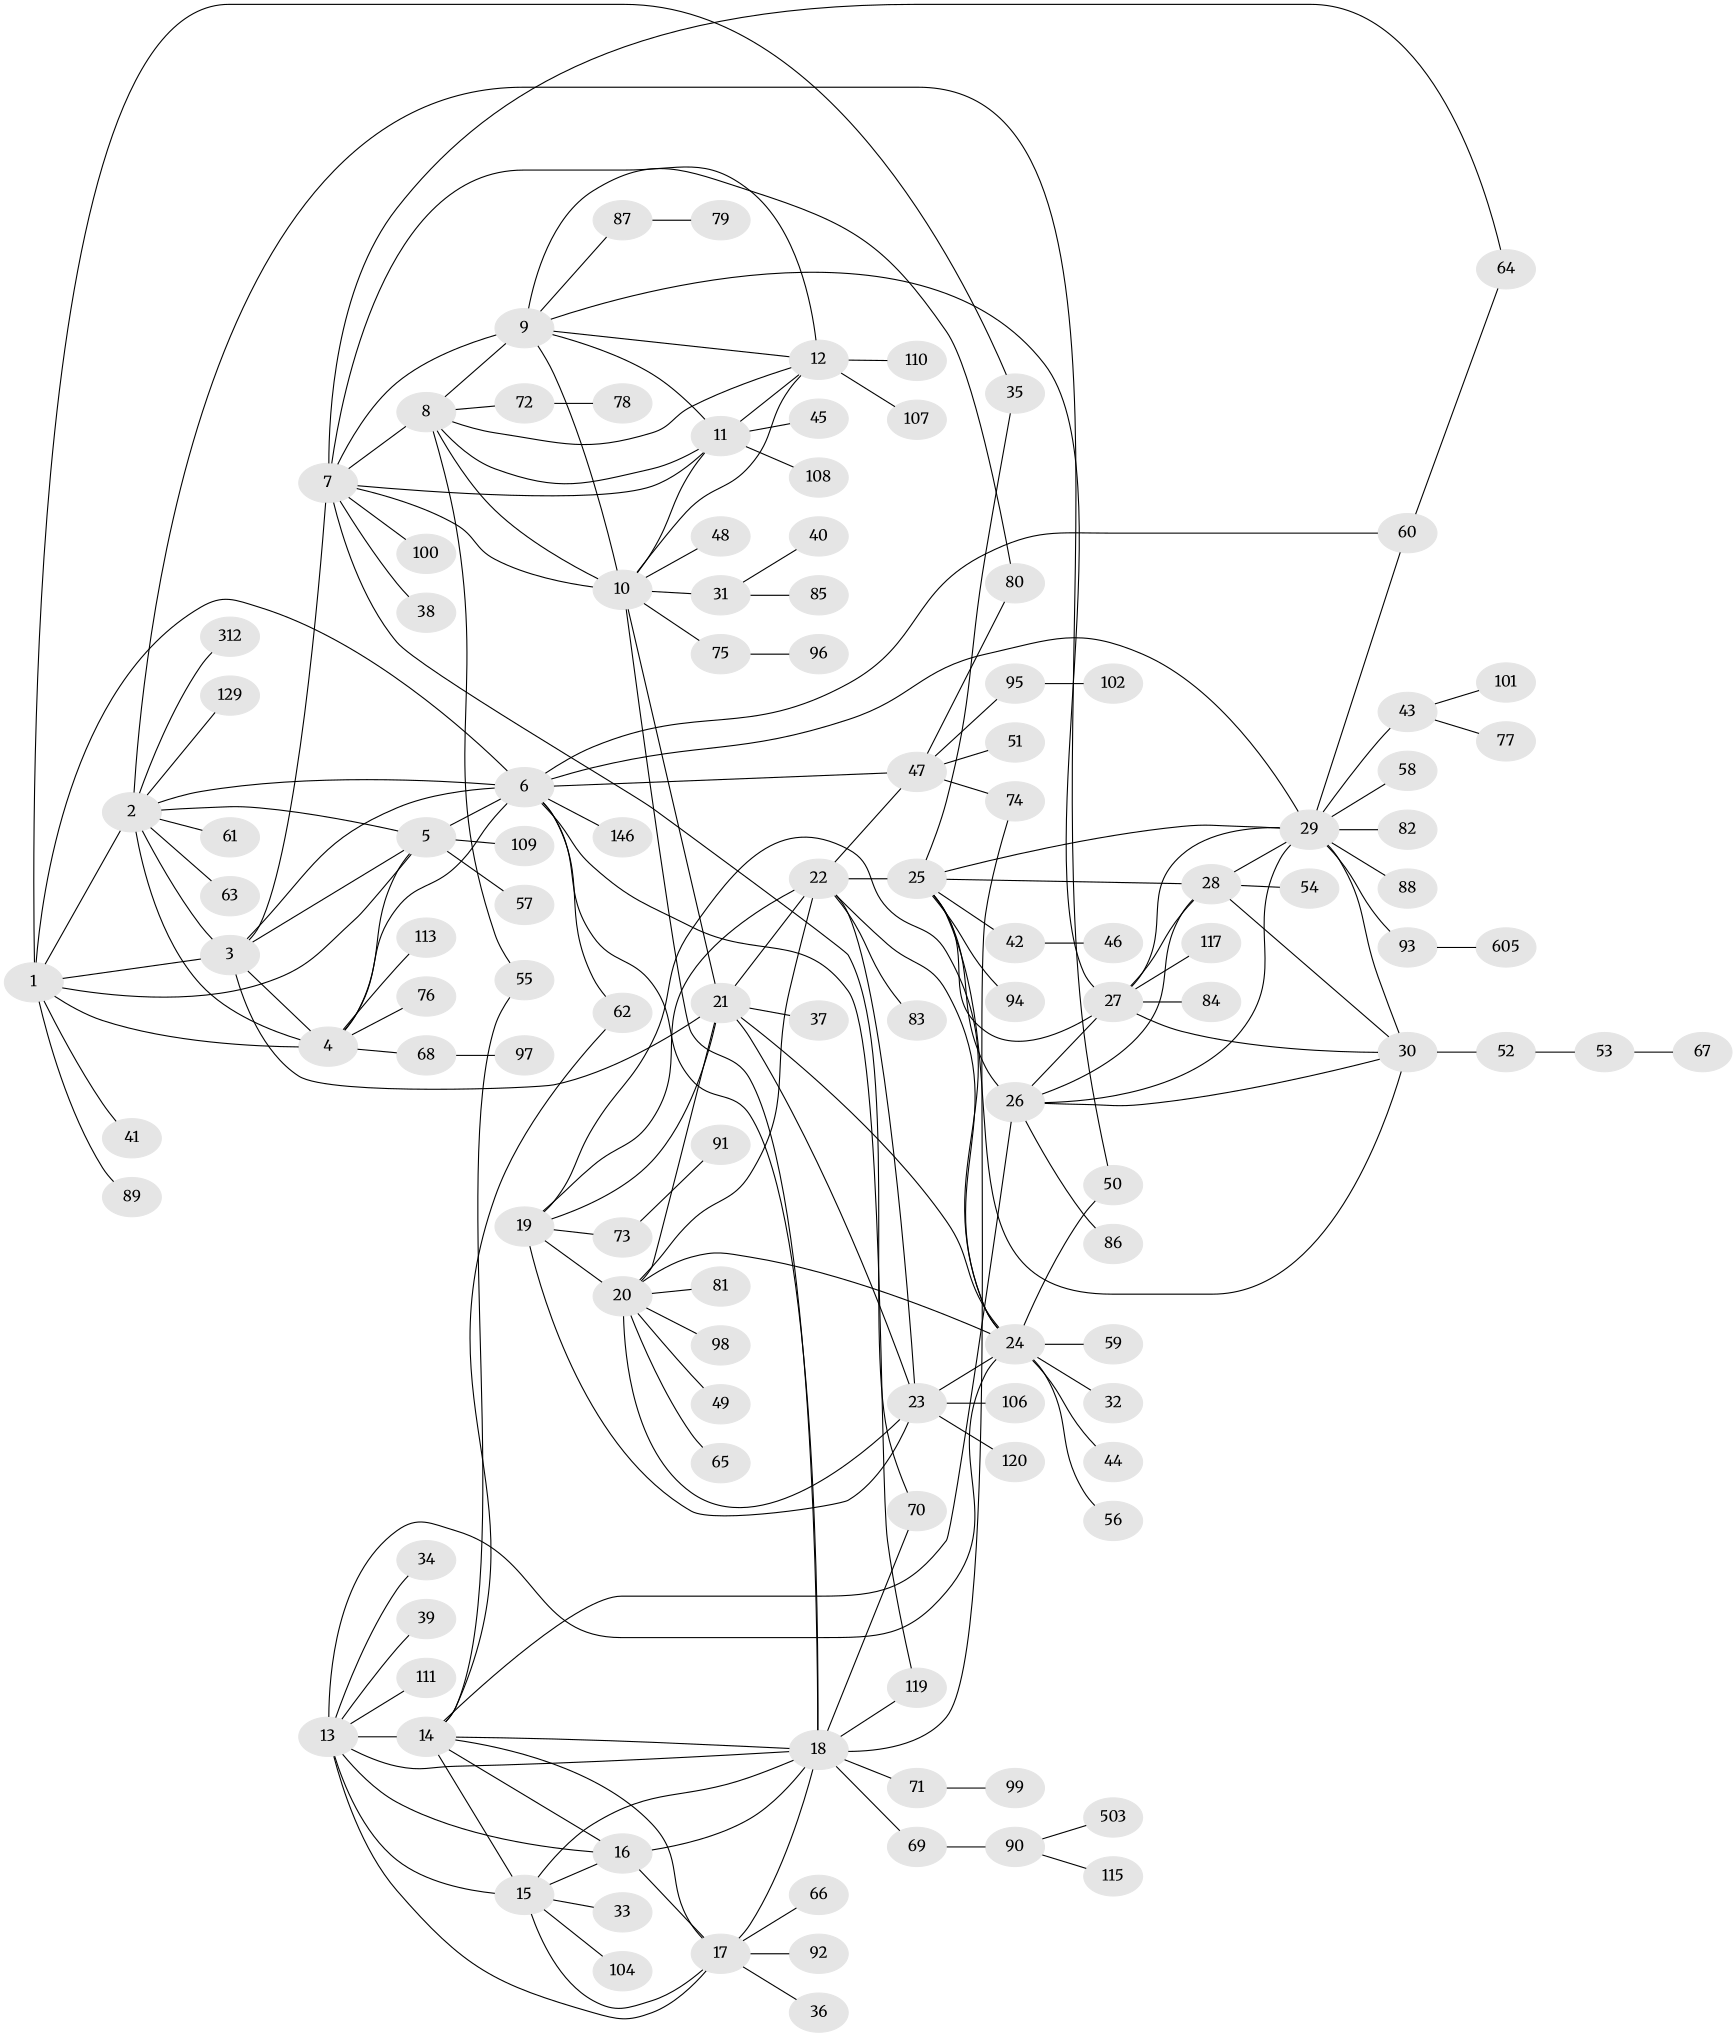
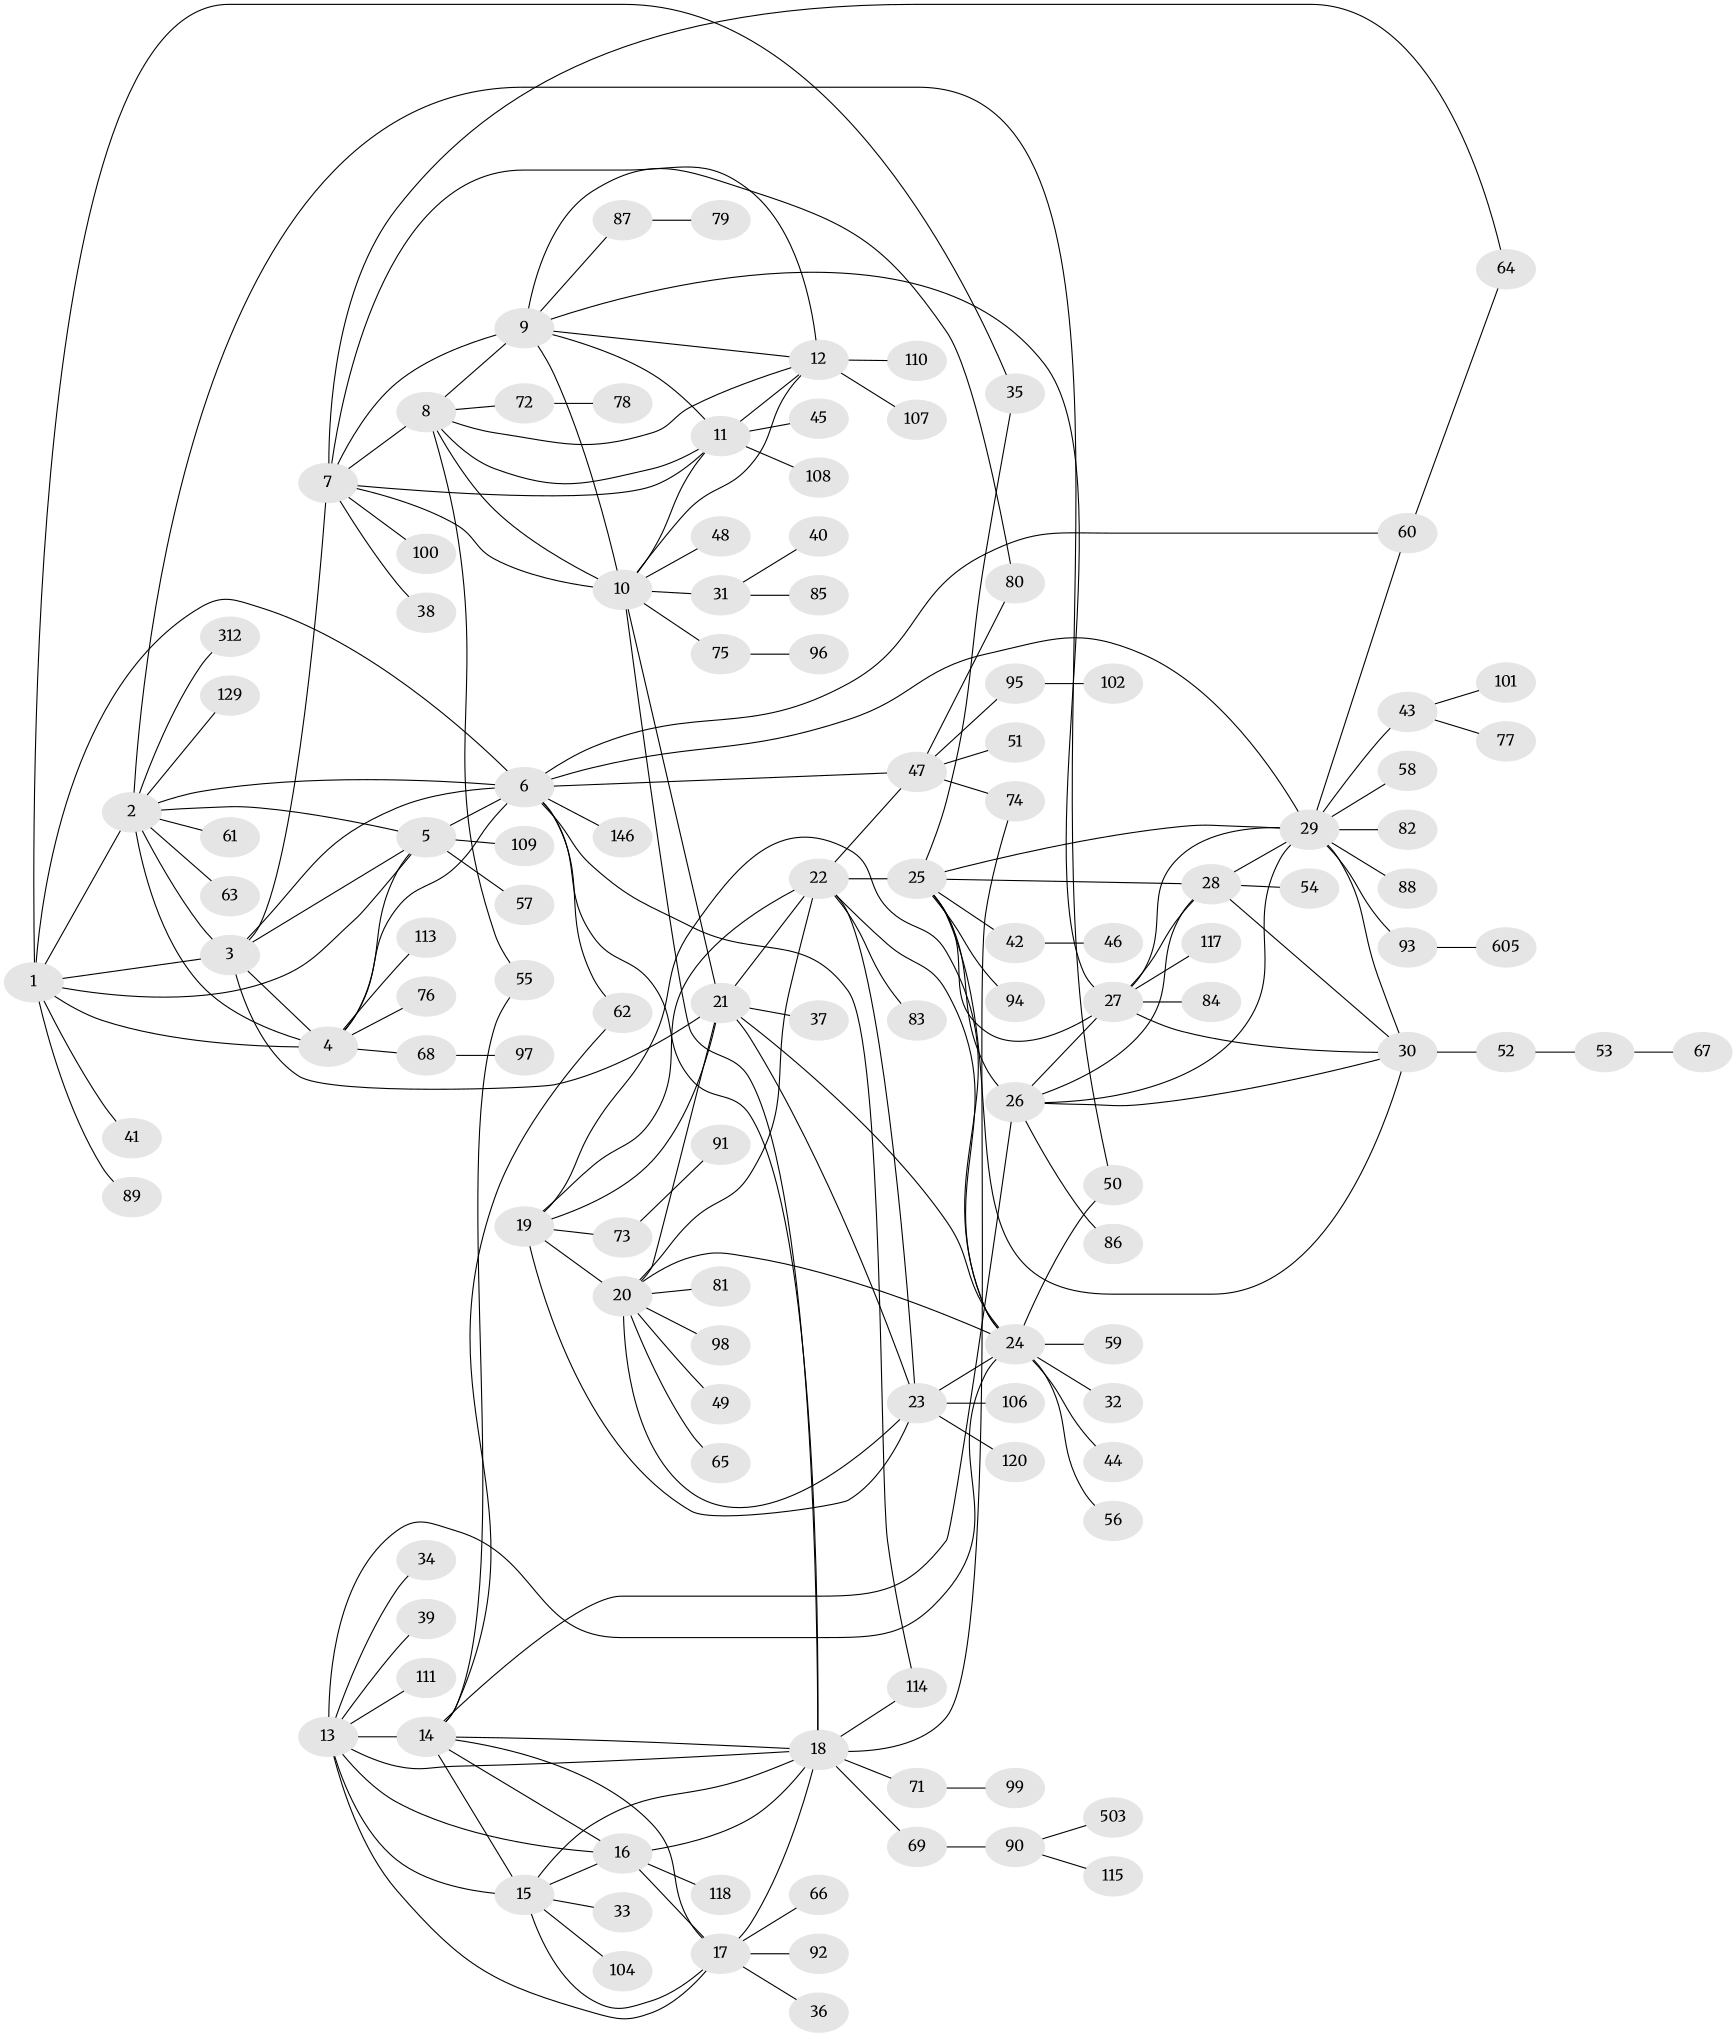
(917, 1511) -> none
(917, 1688) -> (917, 1688)
none -> (721, 1895)
